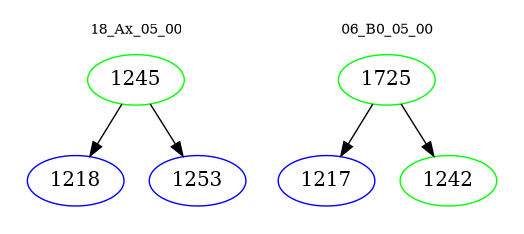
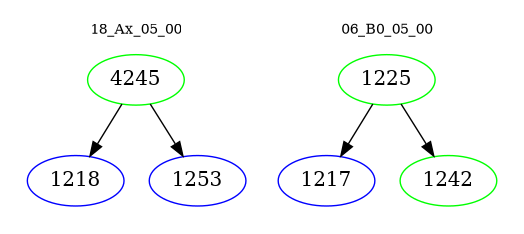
(136, 80) -> (136, 80)
(387, 80) -> (387, 80)
